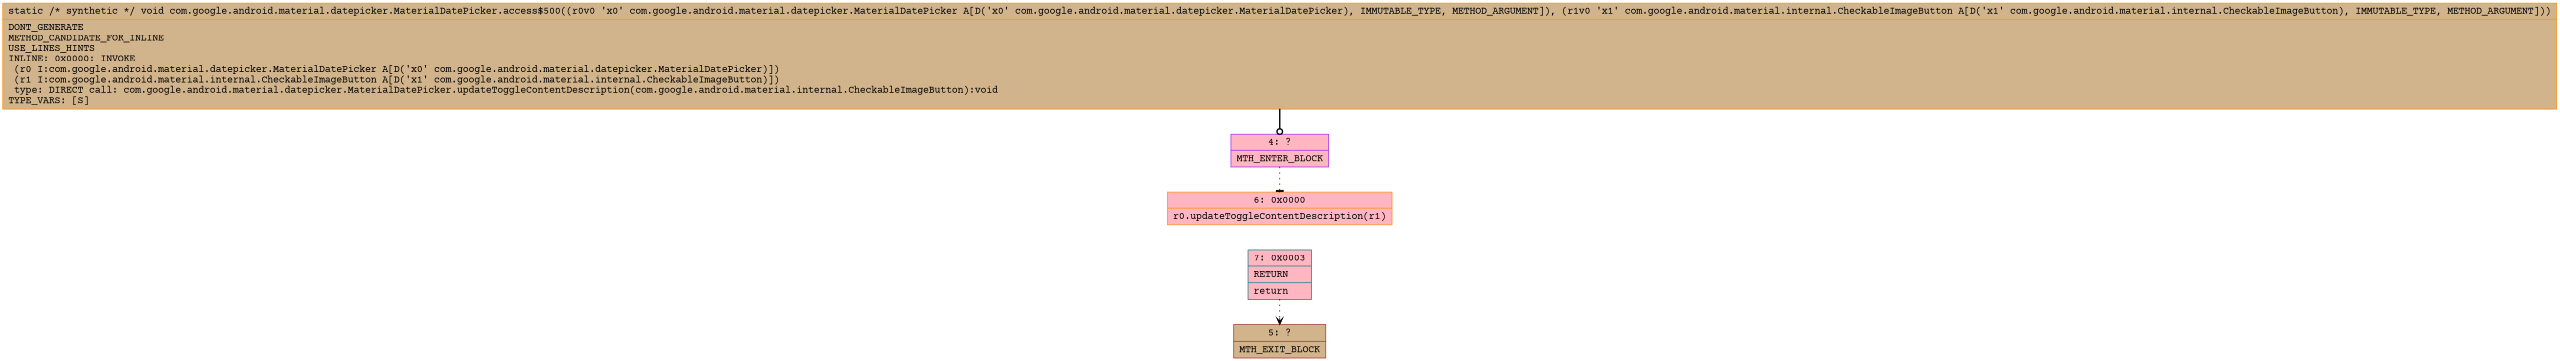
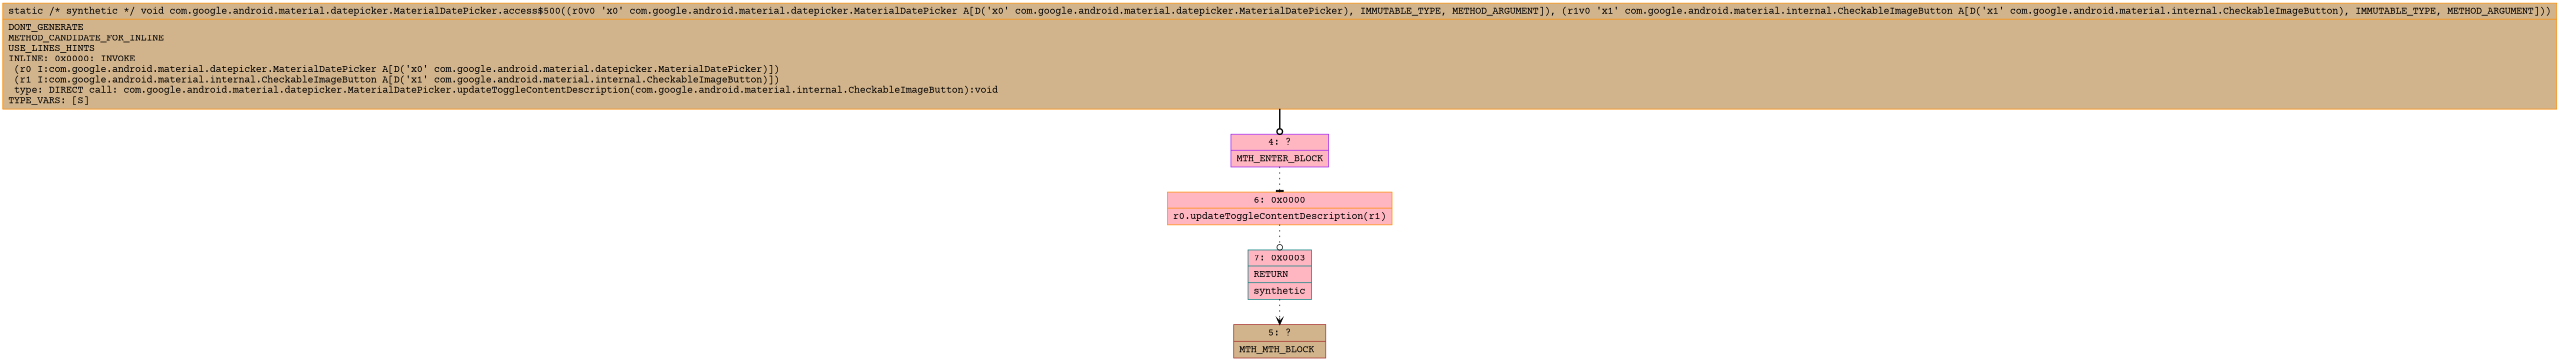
none -> (1280, 234)
(1271, 291) -> (1280, 291)
(1280, 349) -> (1277, 349)
